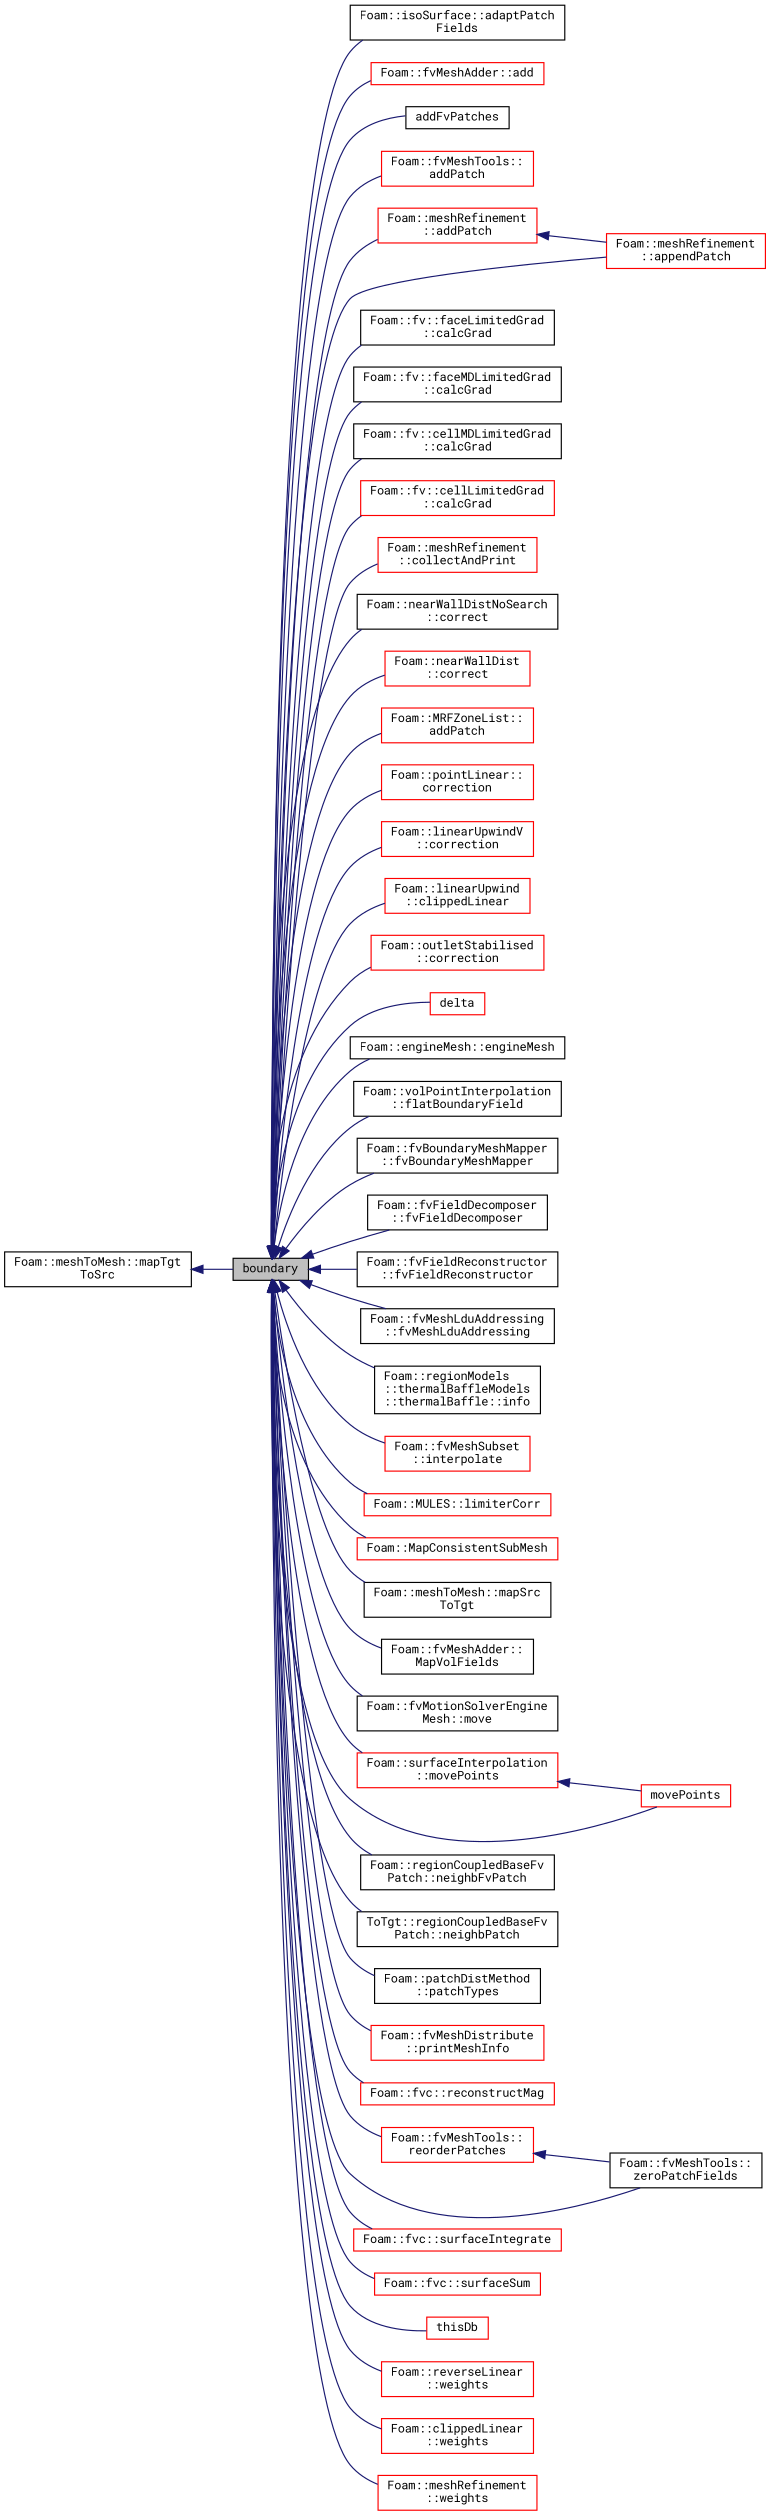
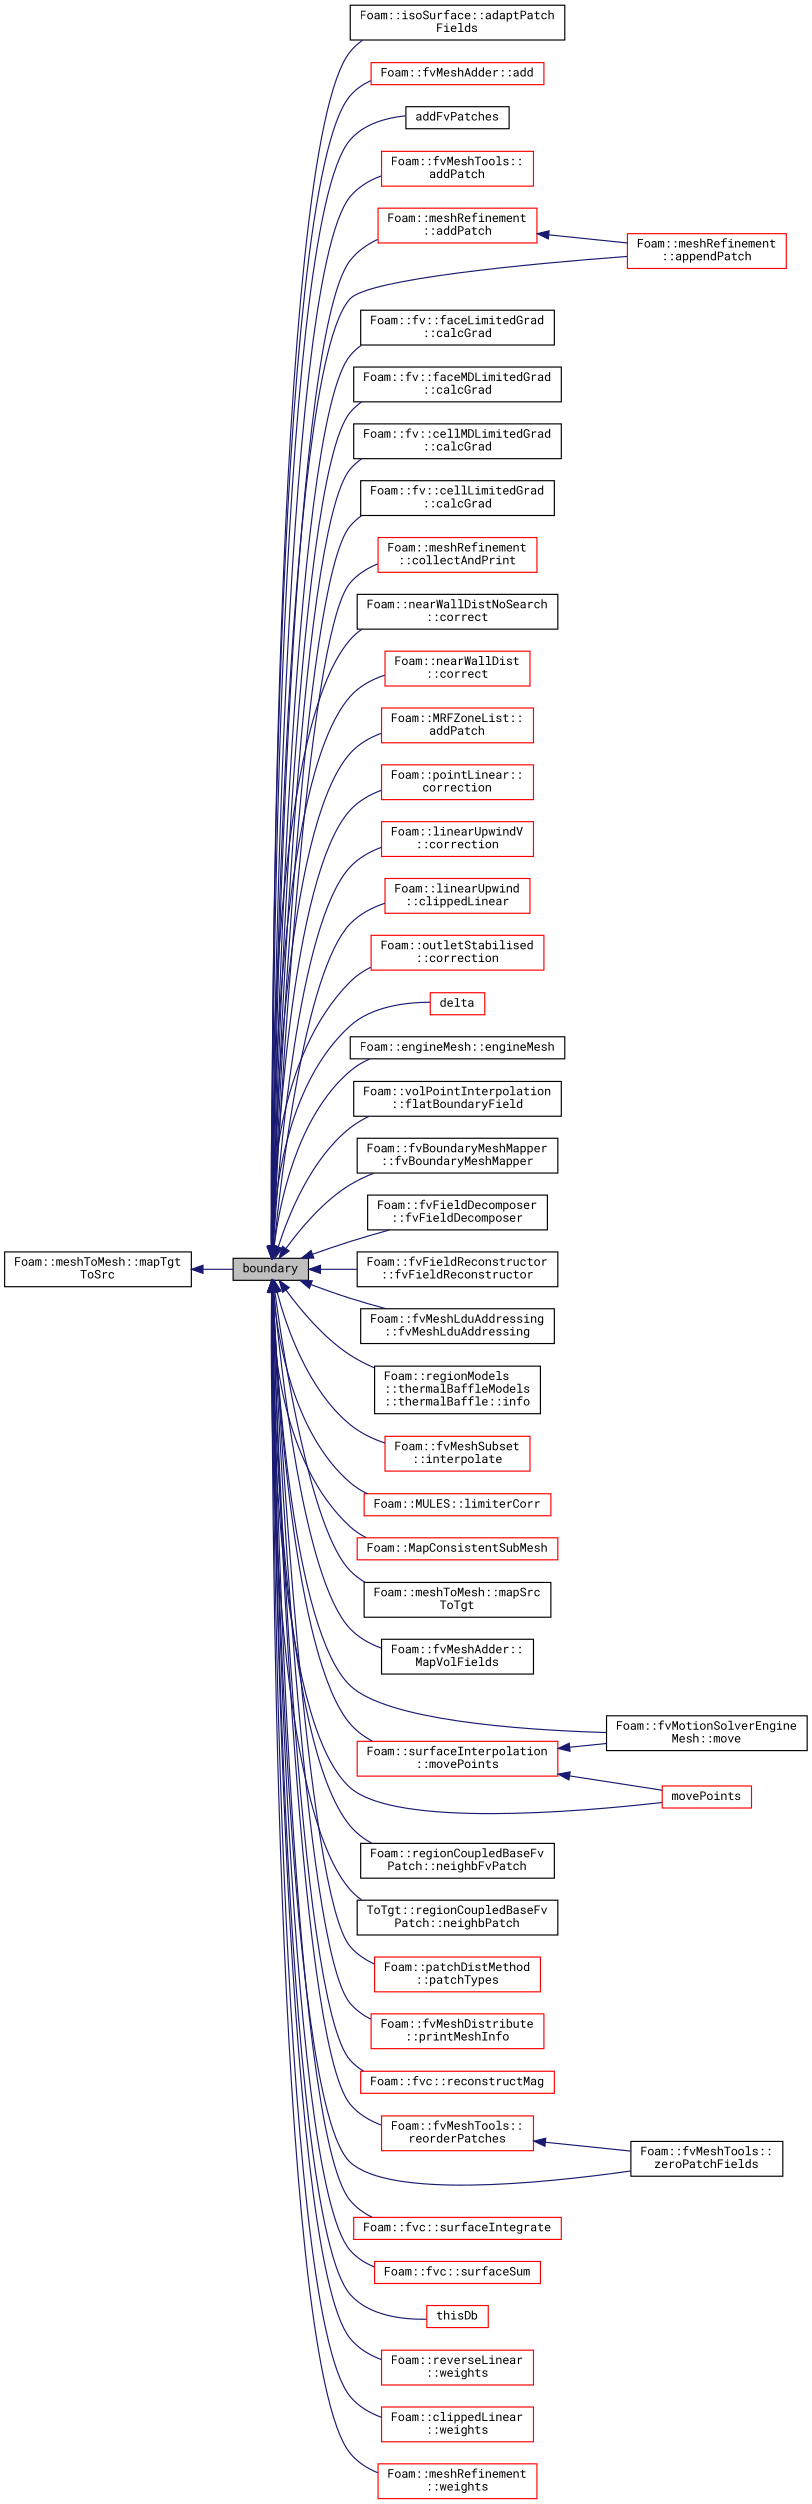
(458, 498) -> (458, 498)
none -> (588, 1745)
(458, 1986) -> (458, 1974)
